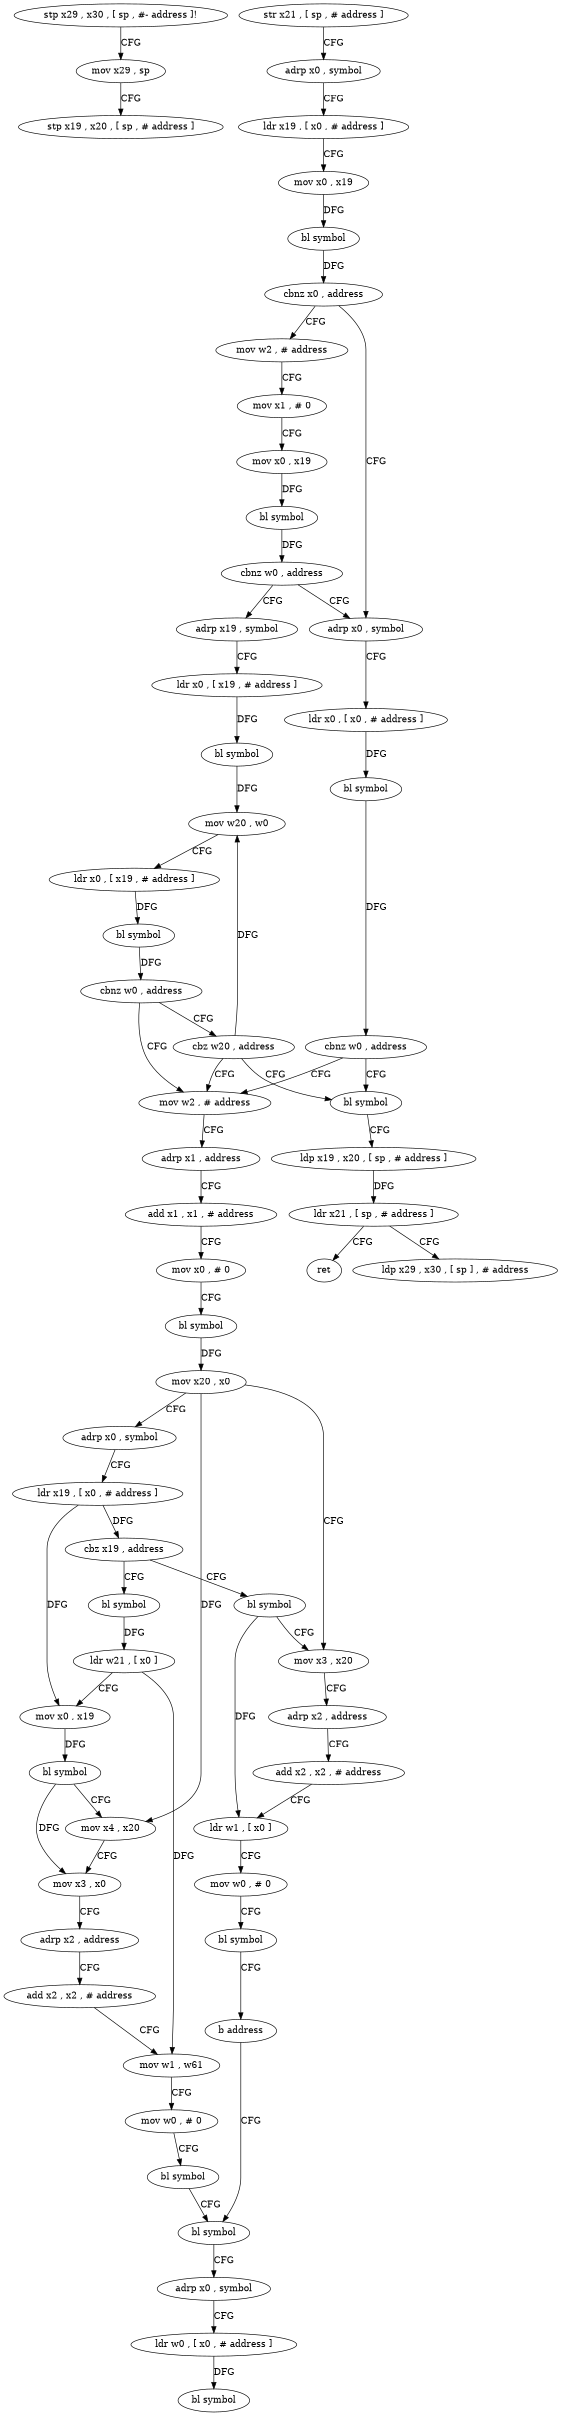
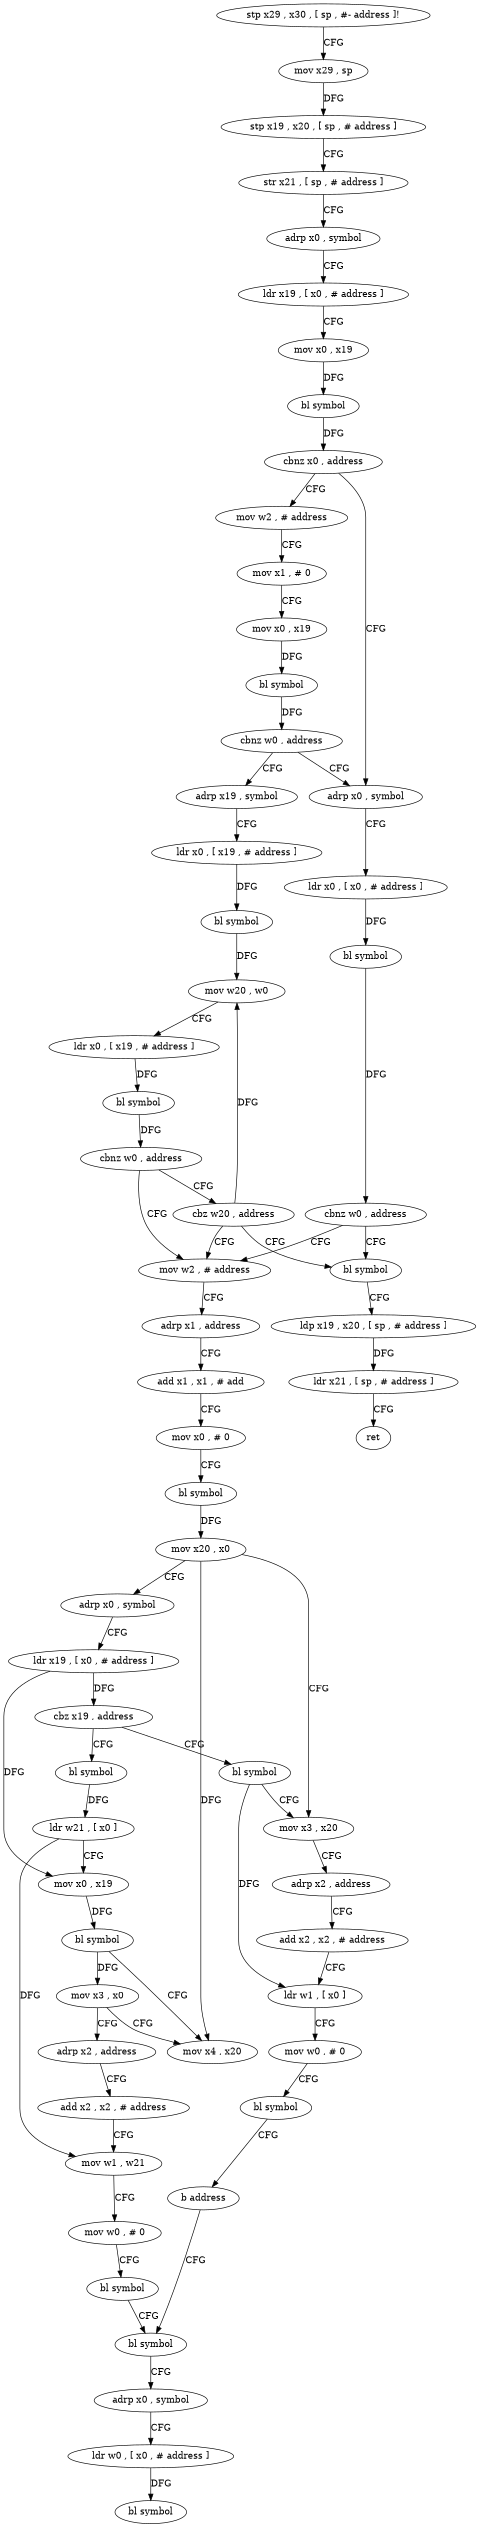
(131, 99) -> (334, 99)
none -> (323, 152)
(201, 1215) -> (201, 1382)
(455, 1270) -> none
(97, 1854) -> (137, 2031)
(172, 2066) -> (114, 2164)
